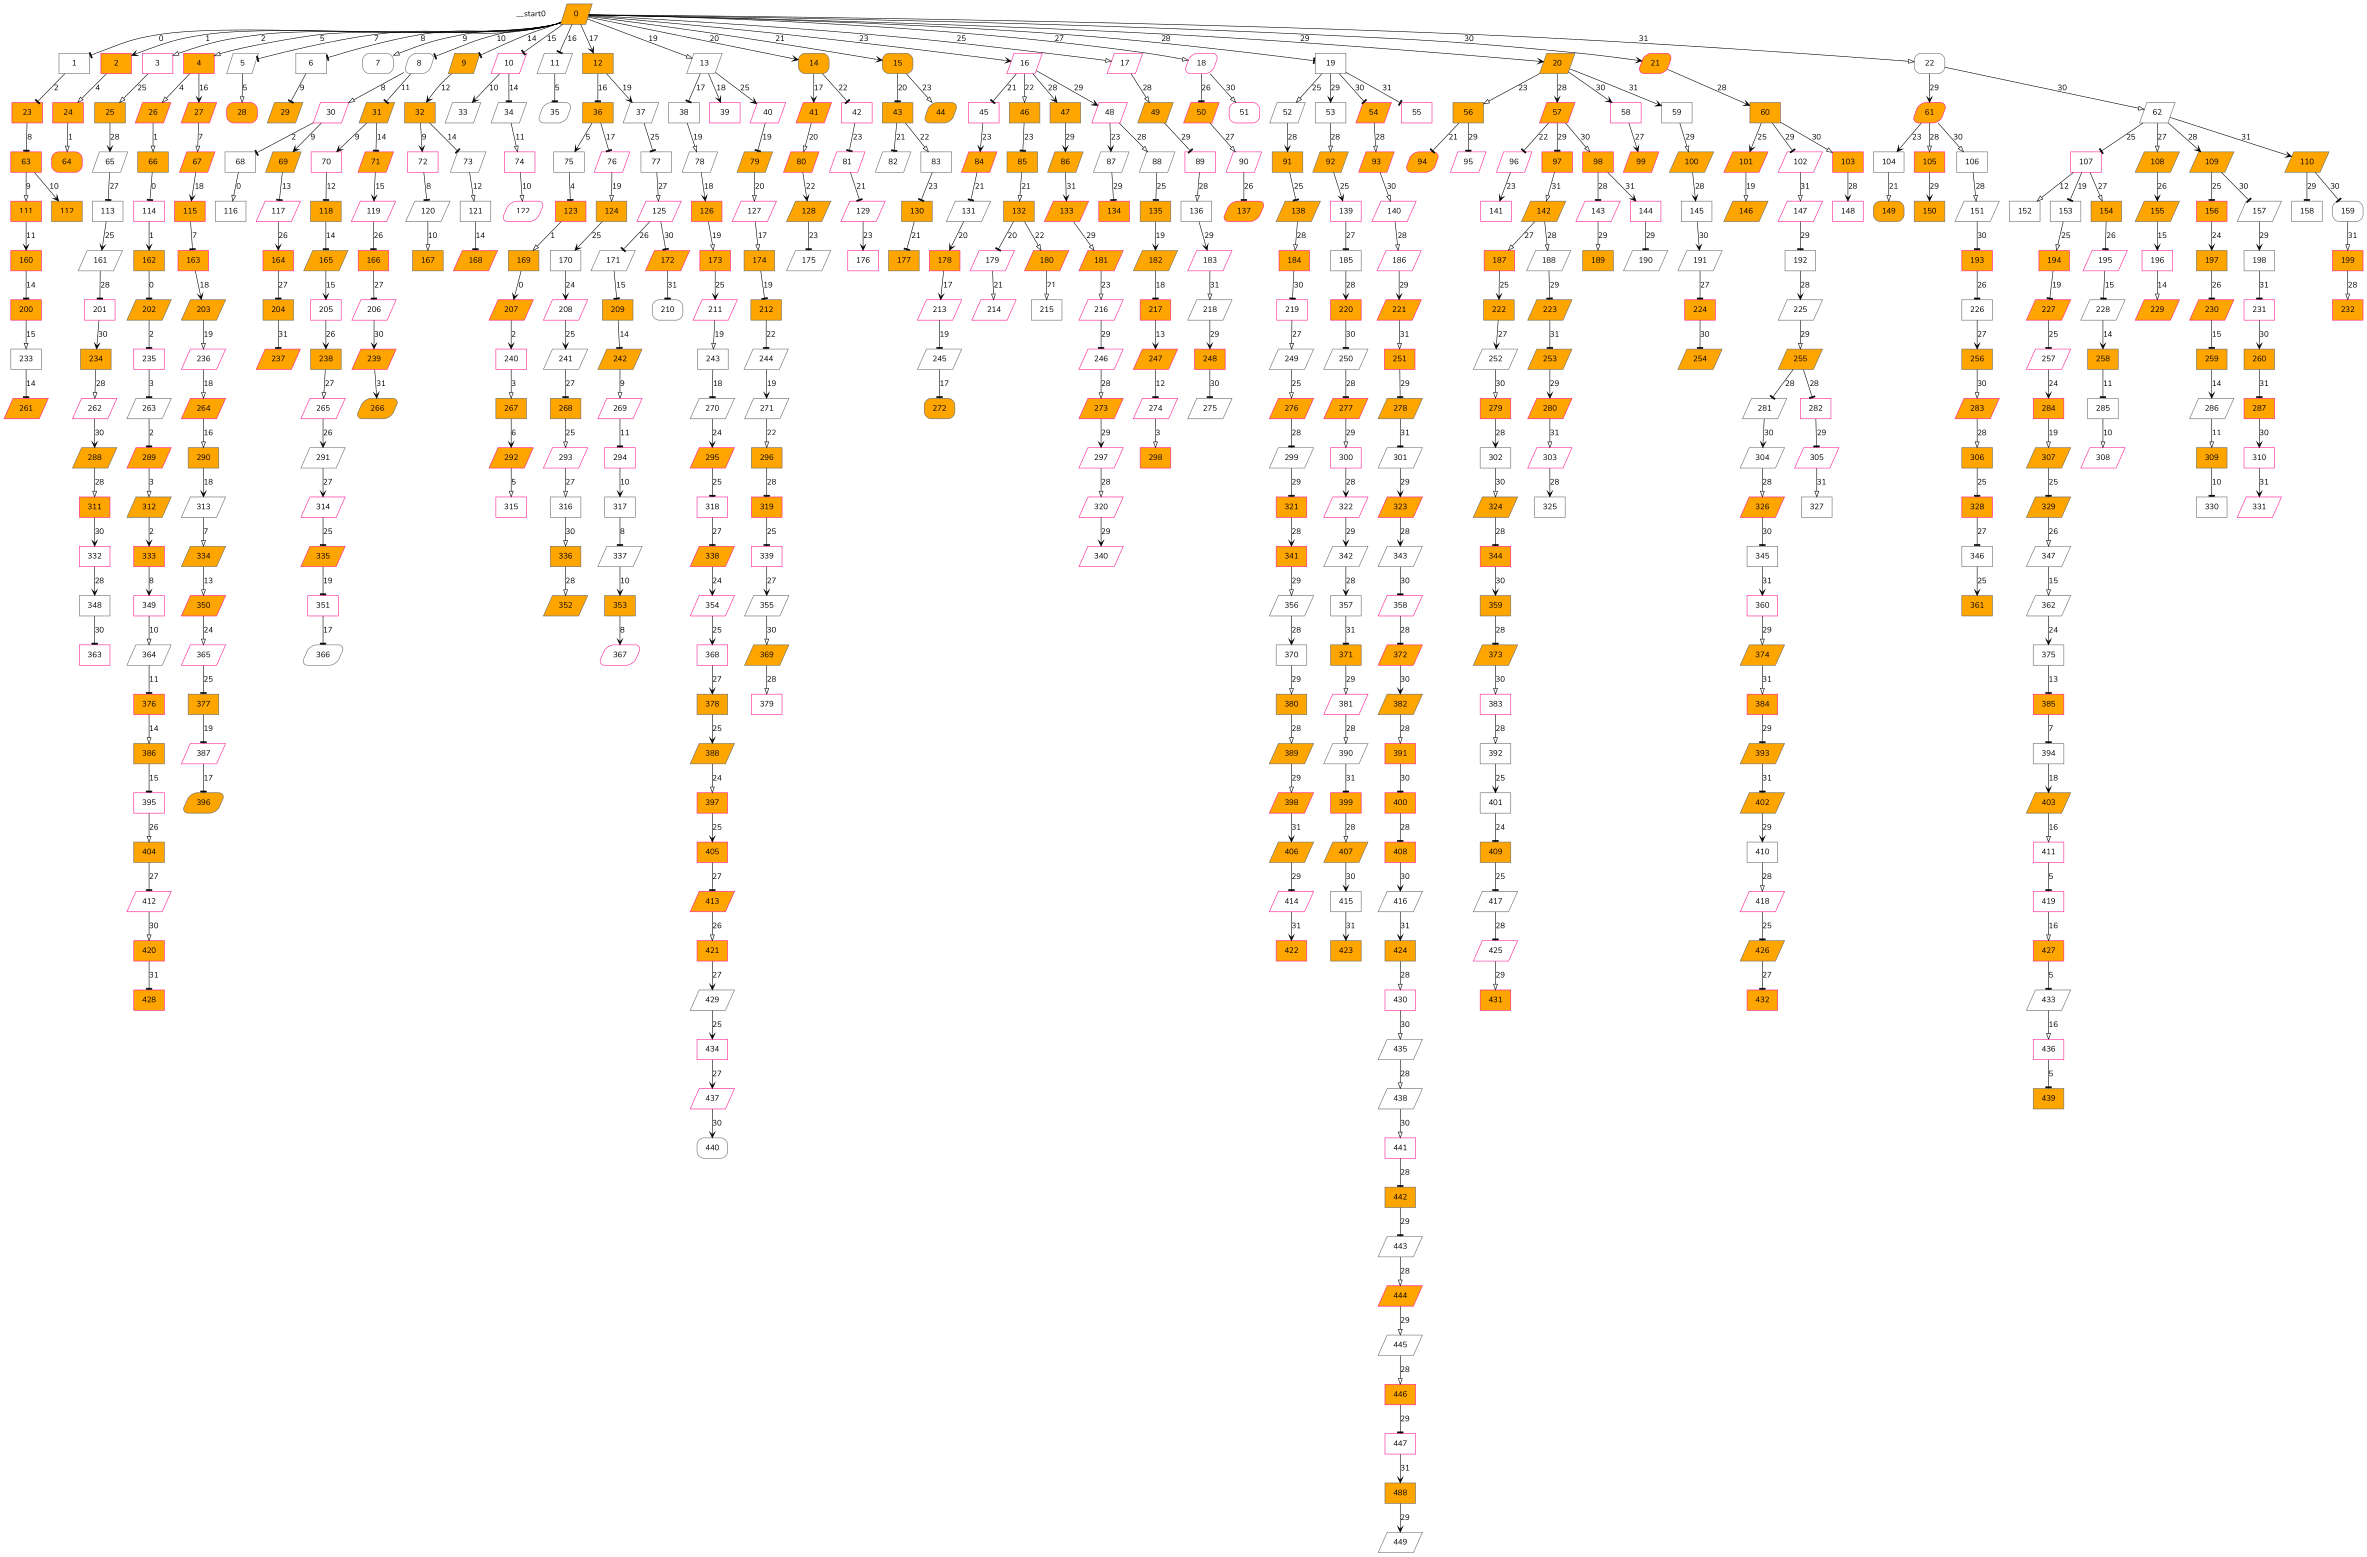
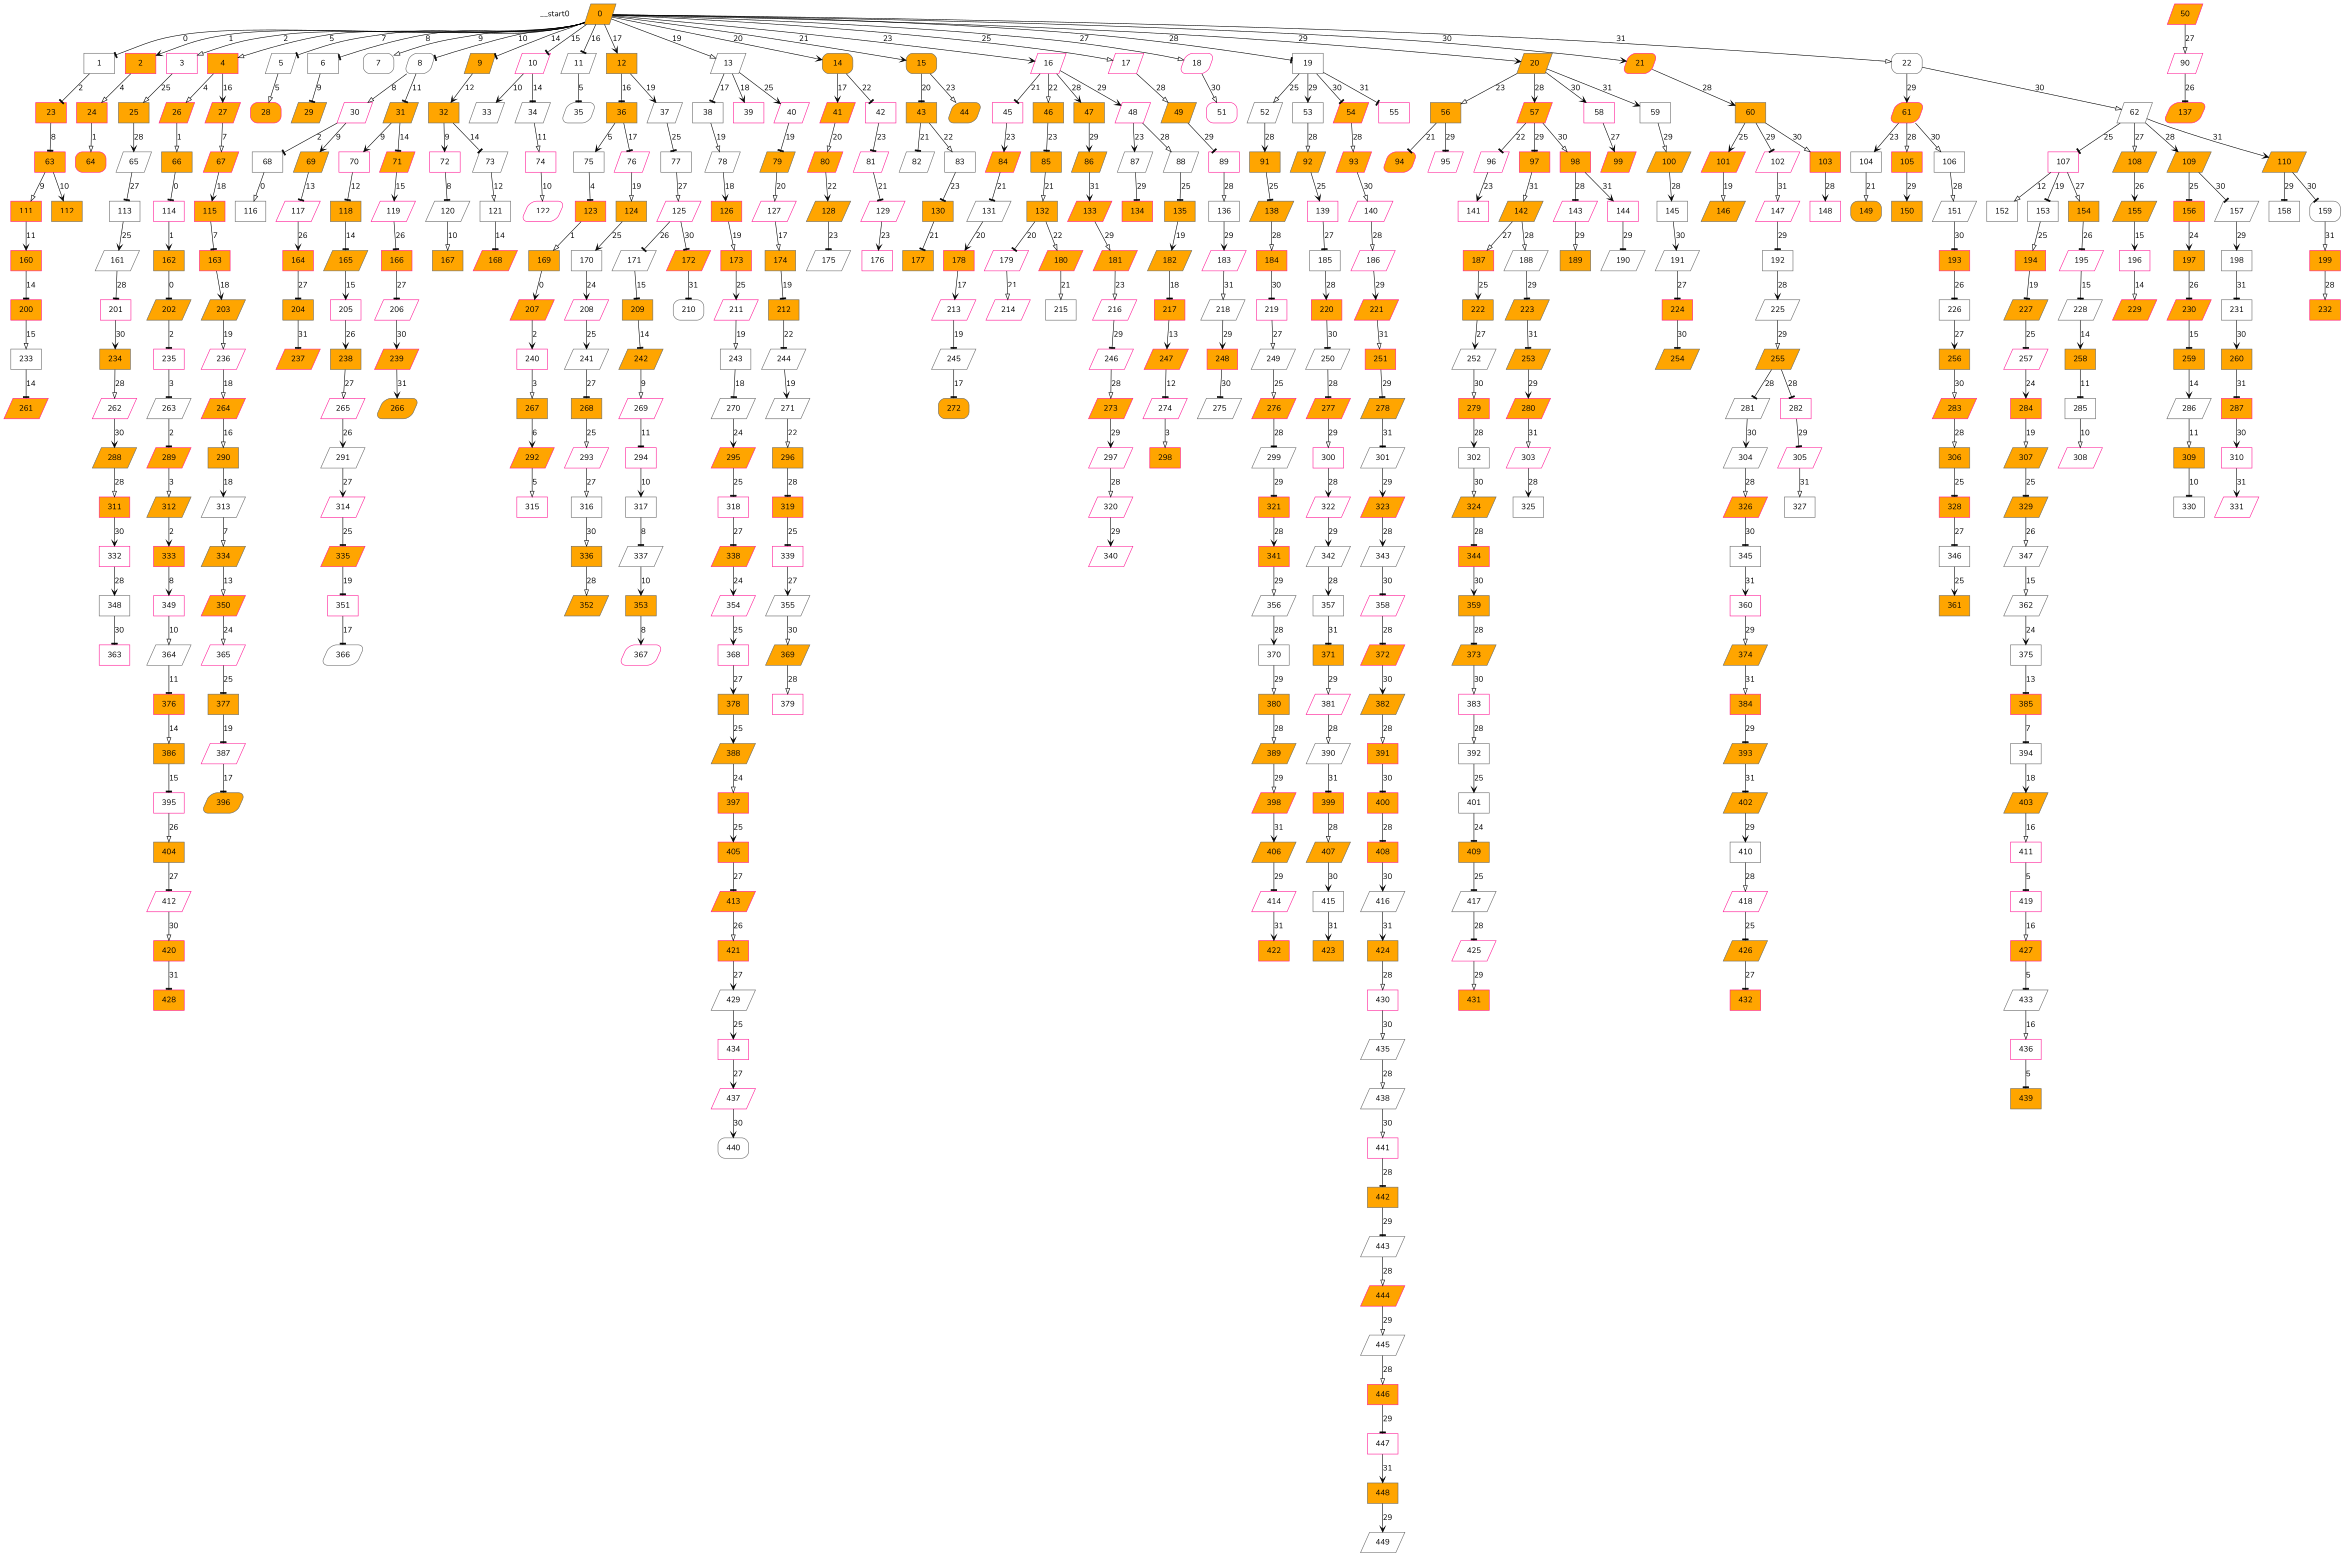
(1201, 87) -> none
(2049, 310) -> (2026, 310)
(2259, 310) -> (2237, 310)
(1400, 1493) -> (1383, 1493)
